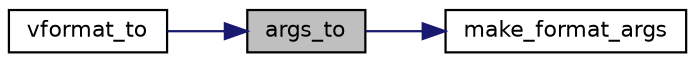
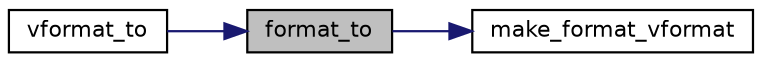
(306, 31) -> (320, 31)
(566, 31) -> (613, 31)
